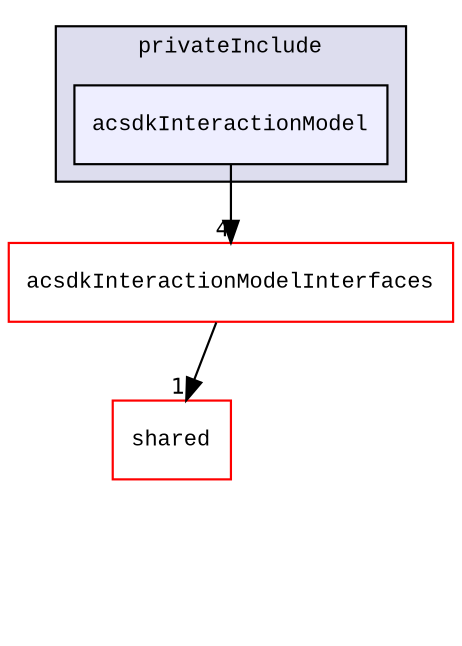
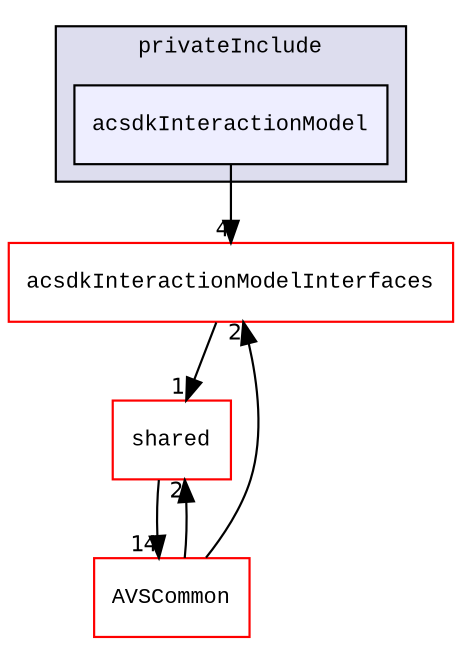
none -> (172, 598)
